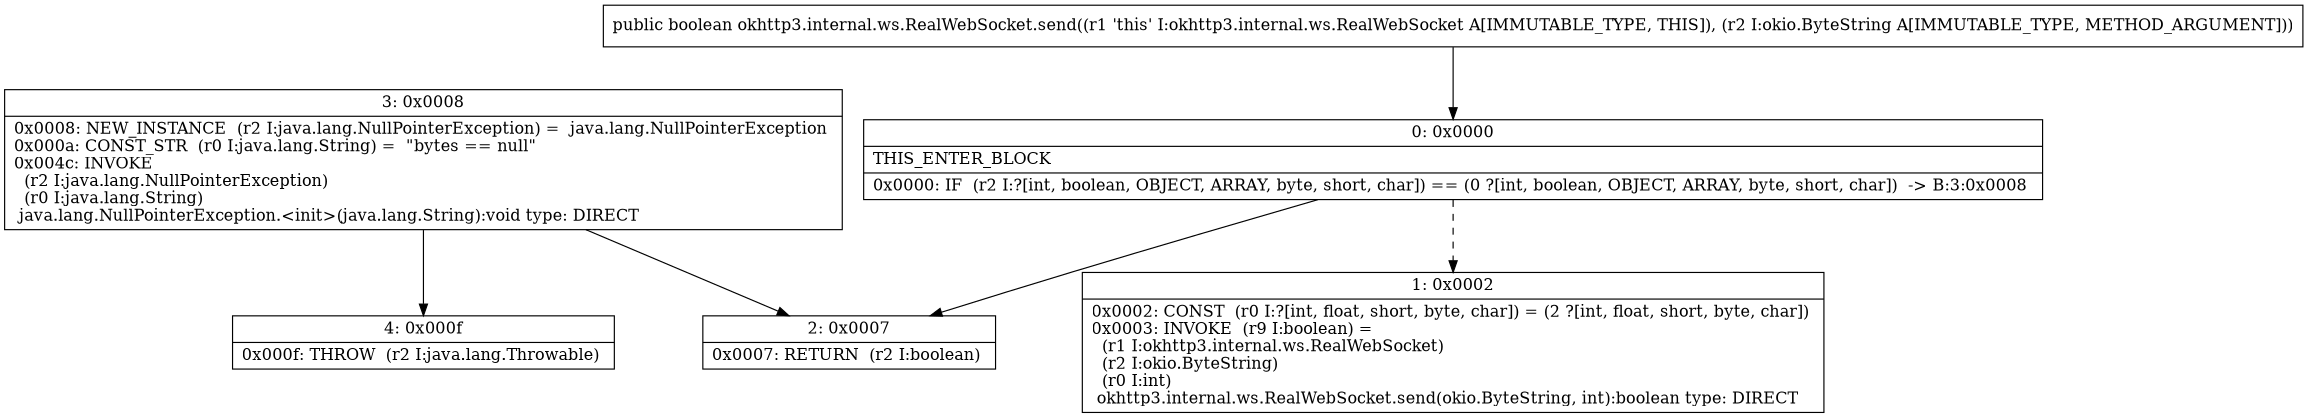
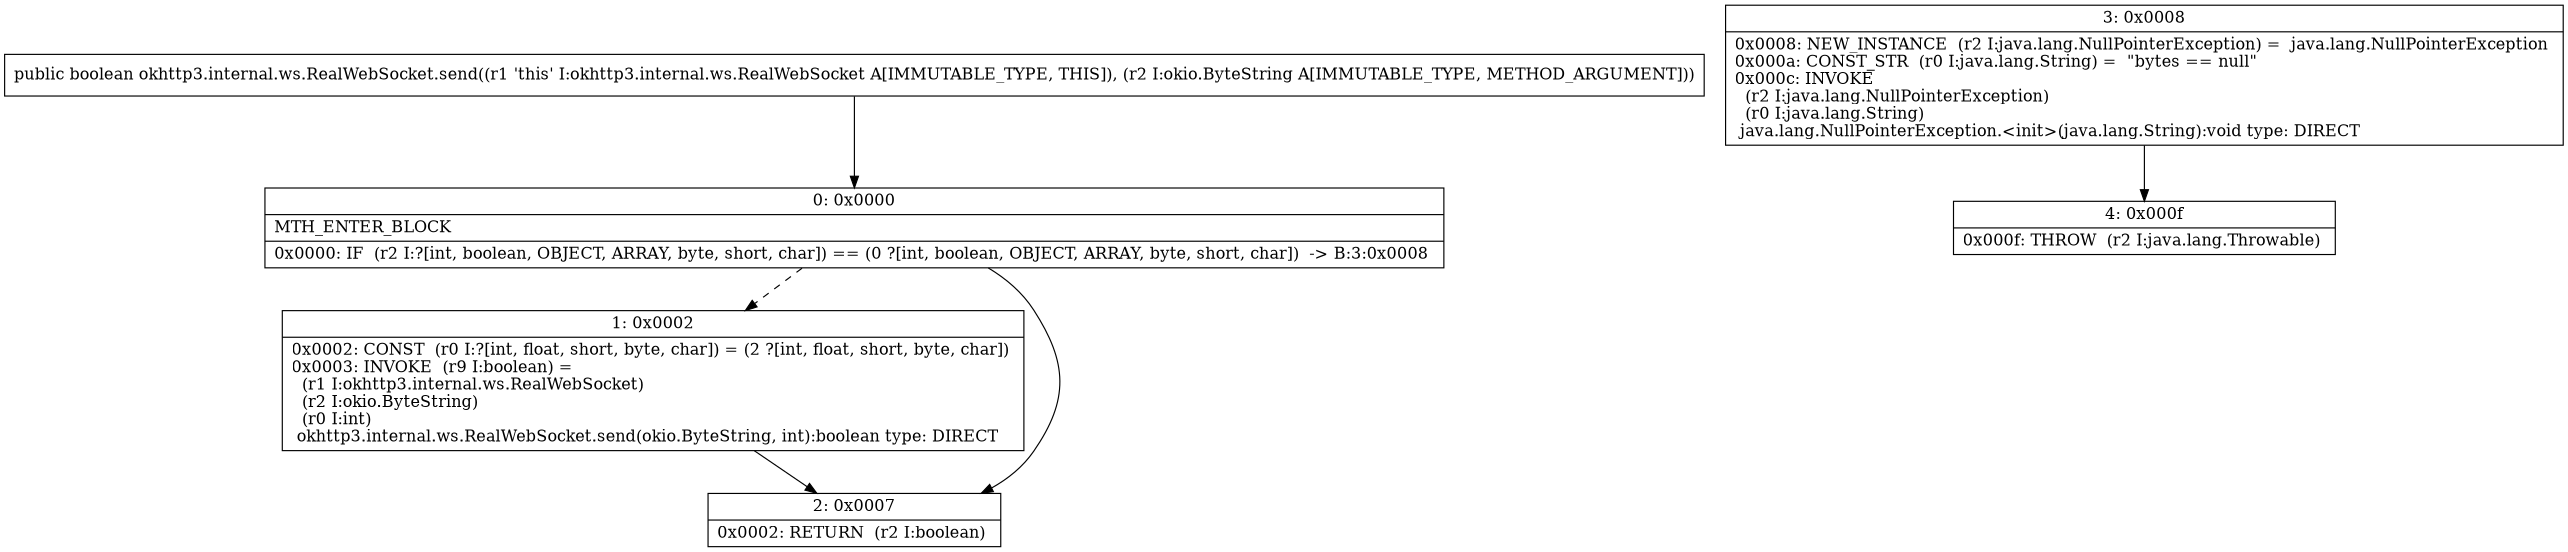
(962, 159) -> (363, 227)
(89, 164) -> (1810, 79)
(682, 270) -> (781, 469)
(849, 355) -> (854, 533)
